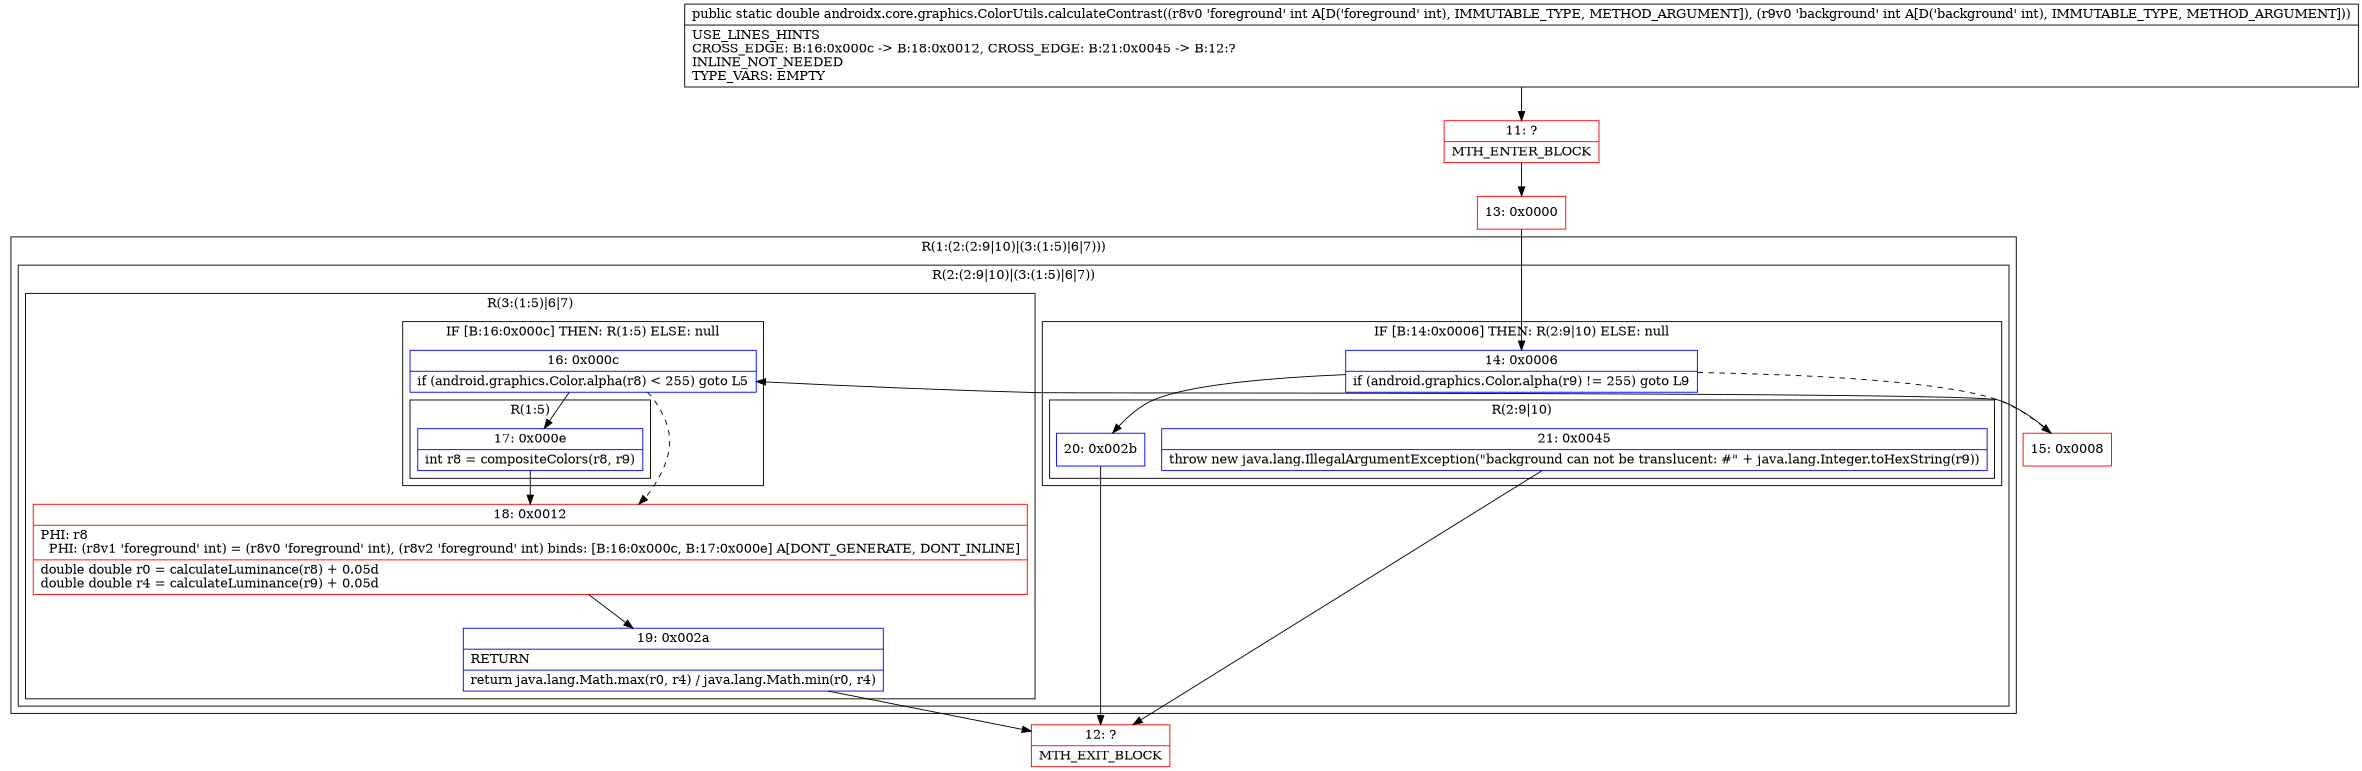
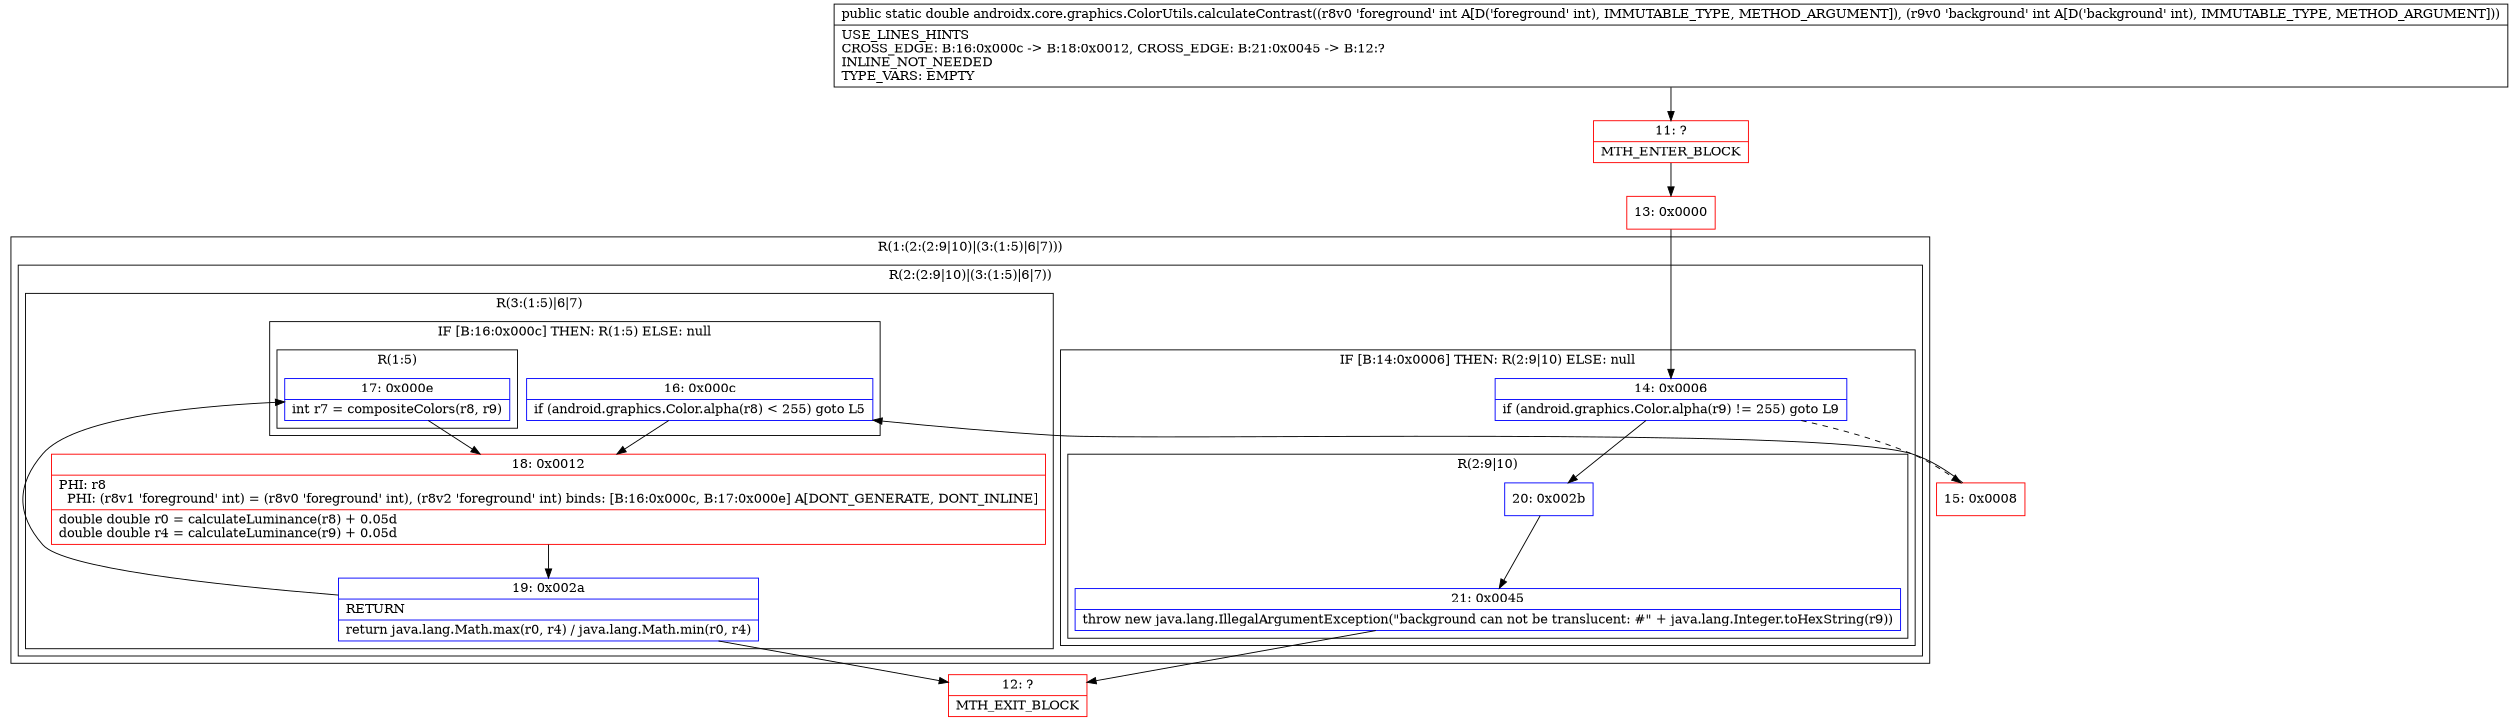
(559, 407) -> (40, 541)
(669, 445) -> (654, 430)
(530, 460) -> (397, 410)
(1101, 591) -> (1522, 548)
